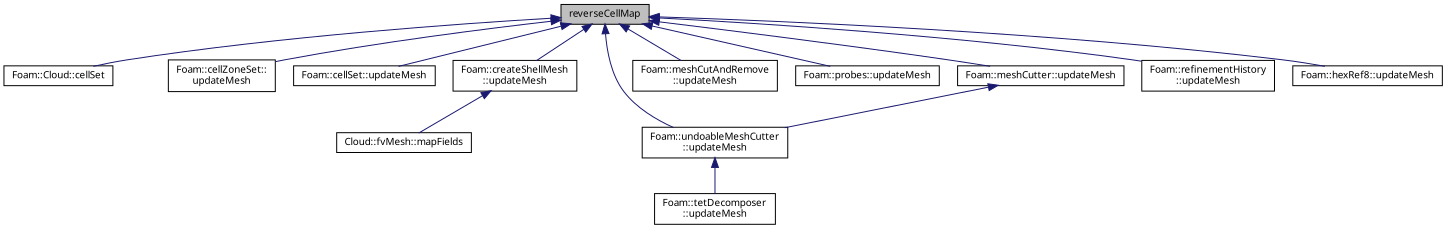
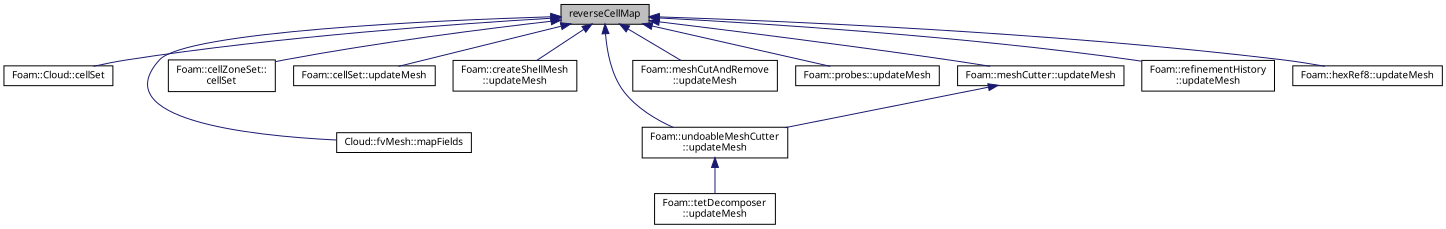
(222, 76) -> (222, 76)
(451, 114) -> (237, 39)
